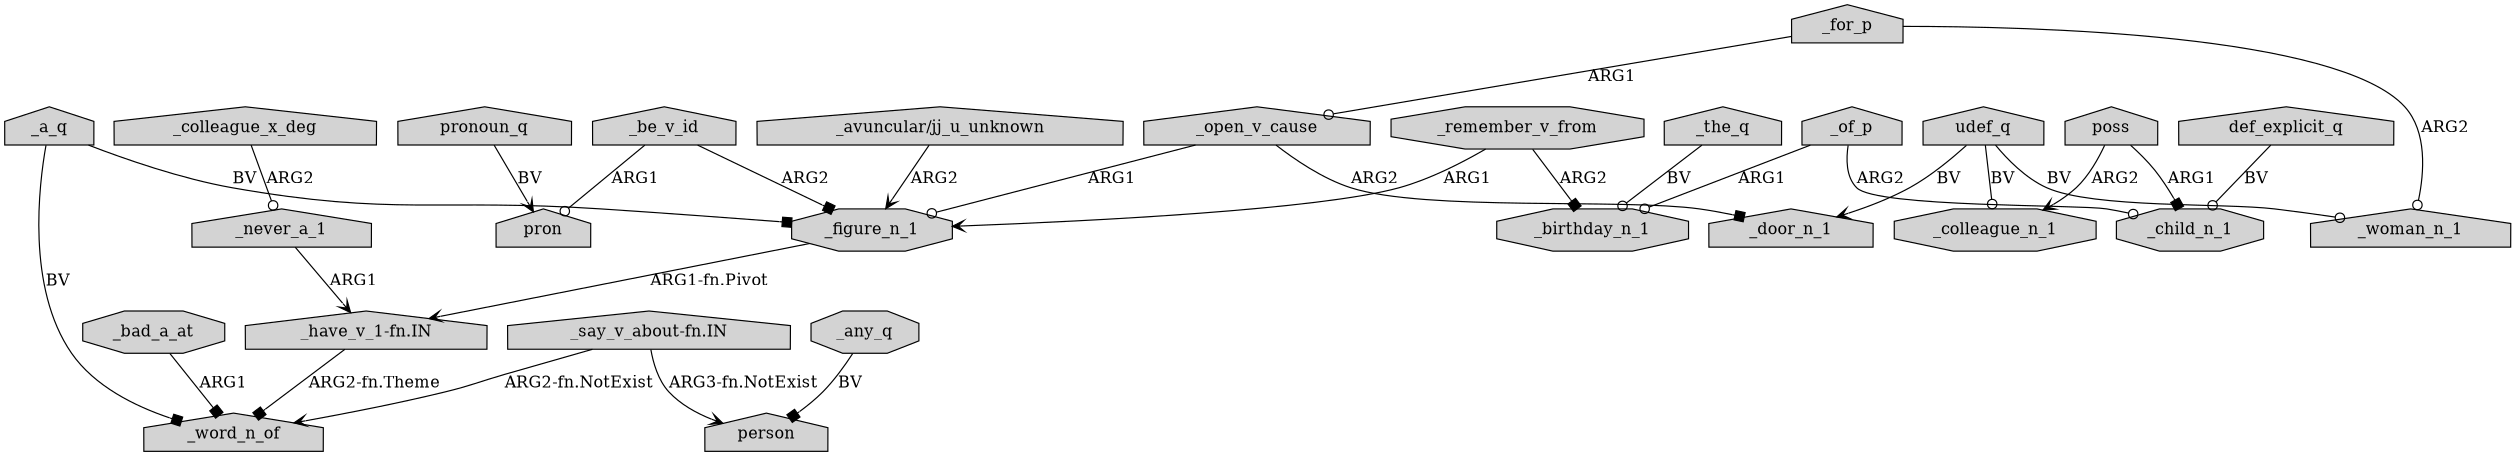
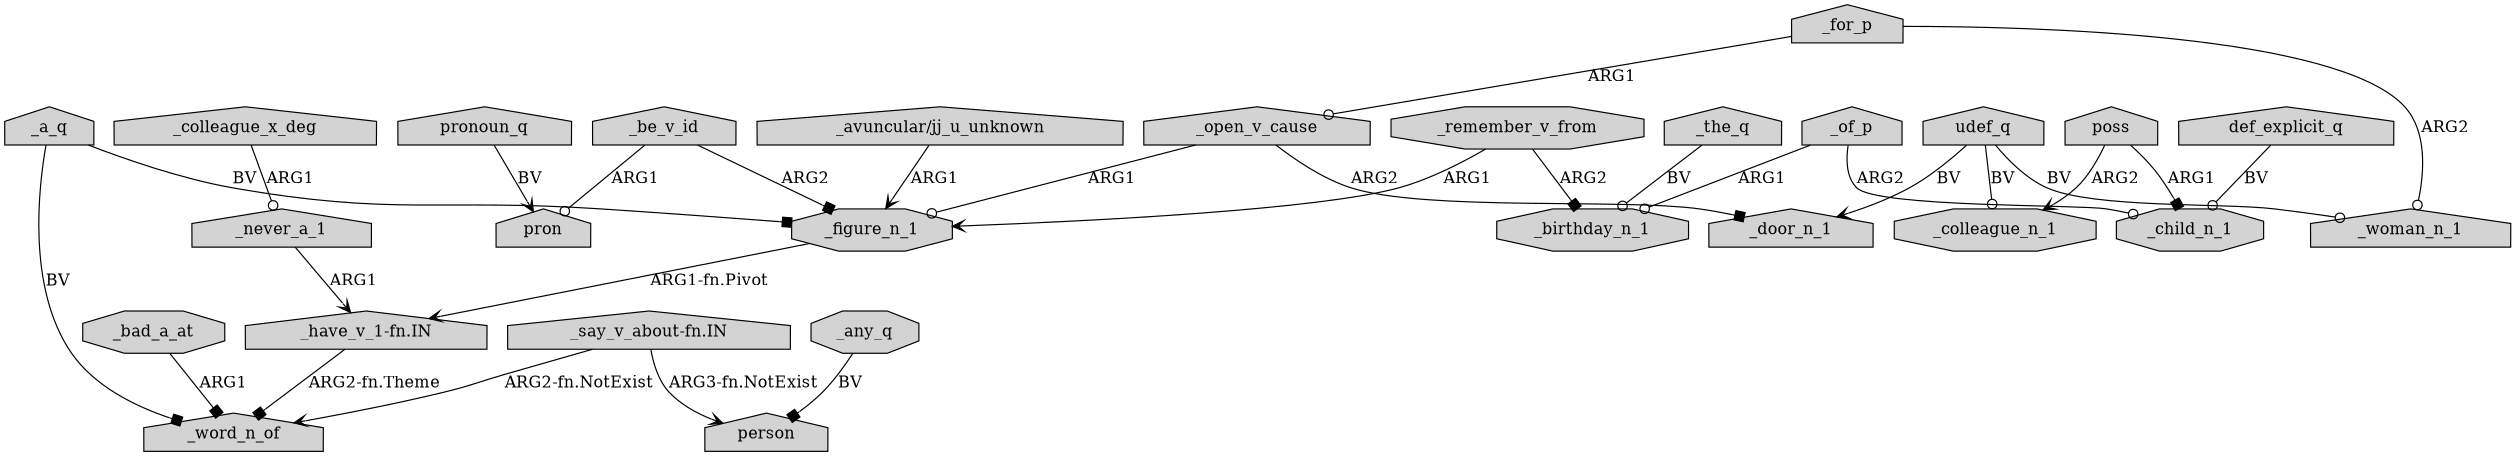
(290, 179) -> (290, 179)
(935, 179) -> (935, 179)
